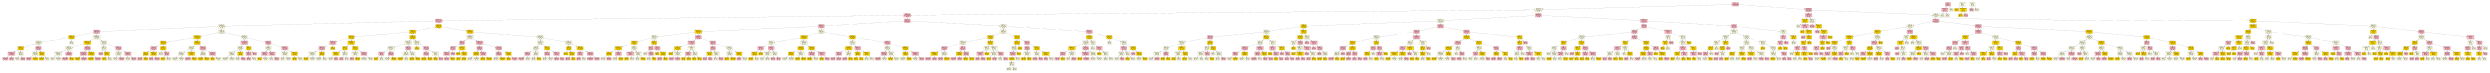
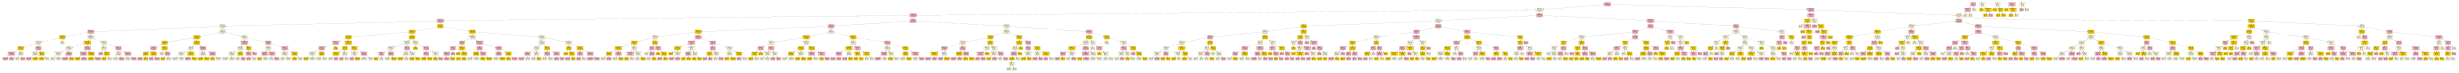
(2380, 43) -> none
(2223, 59) -> none
